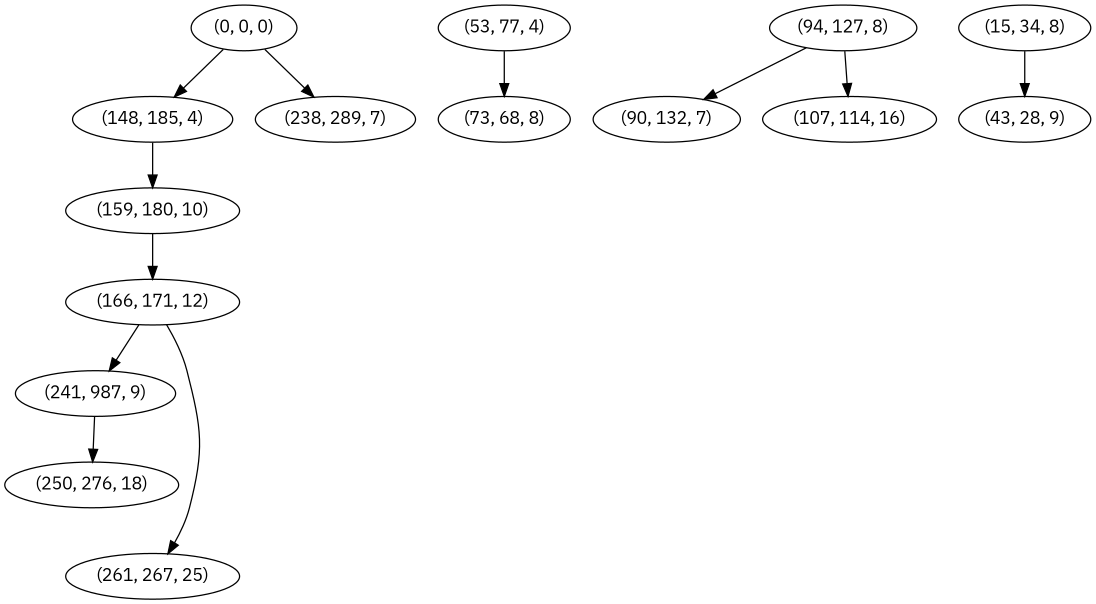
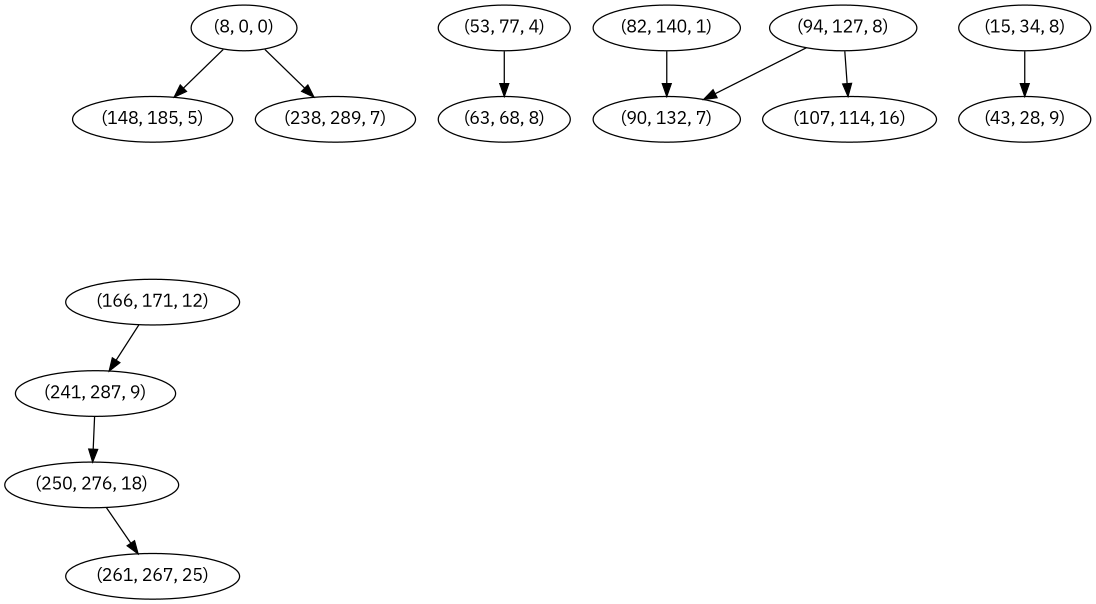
(244, 28) -> (244, 28)
none -> (667, 28)
(153, 119) -> (153, 119)
(504, 119) -> (504, 119)
(153, 211) -> none
(96, 394) -> (96, 394)
(199, 433) -> (119, 525)
